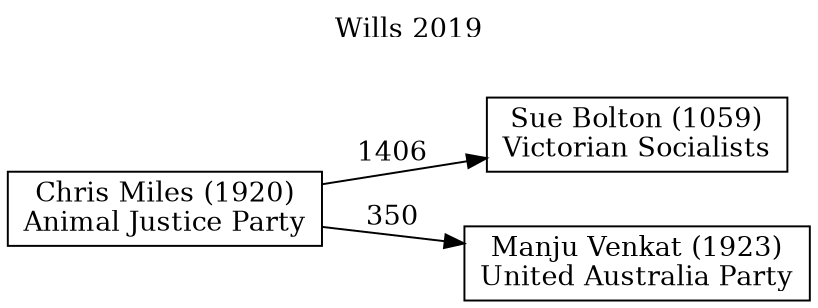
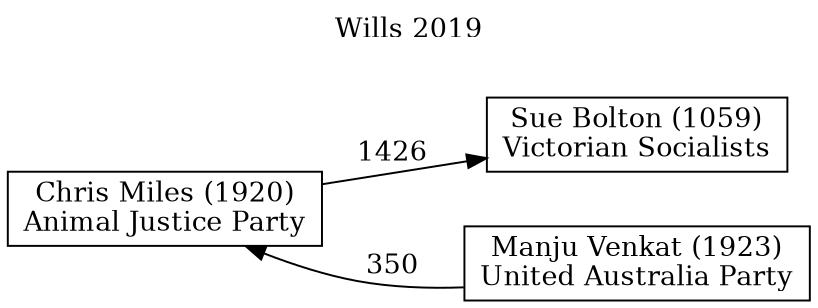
(393, 153) -> (393, 153)
(383, 234) -> (362, 282)
